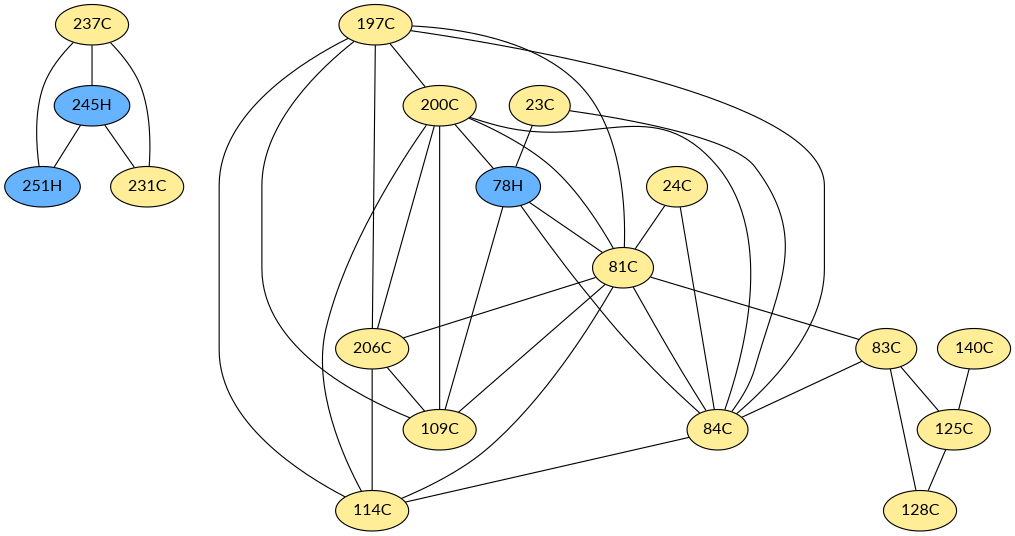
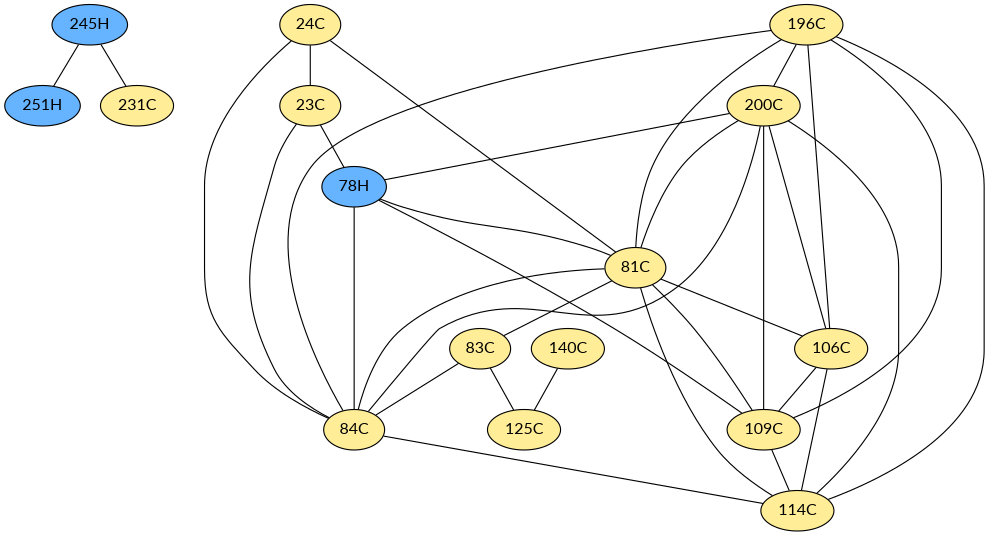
(92, 25) -> none
(376, 25) -> (806, 25)
none -> (310, 65)
(372, 349) -> (831, 349)
none -> (780, 470)
(920, 511) -> none
